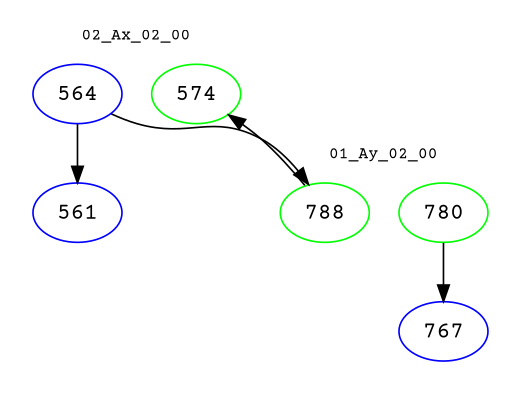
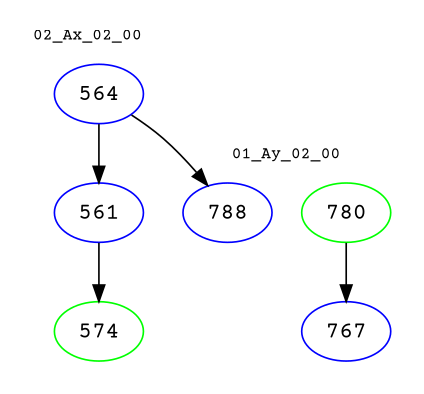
(276, 153) -> (99, 264)
(325, 213) -> (228, 213)
